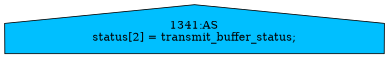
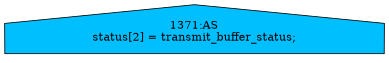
(195, 32) -> (195, 32)
